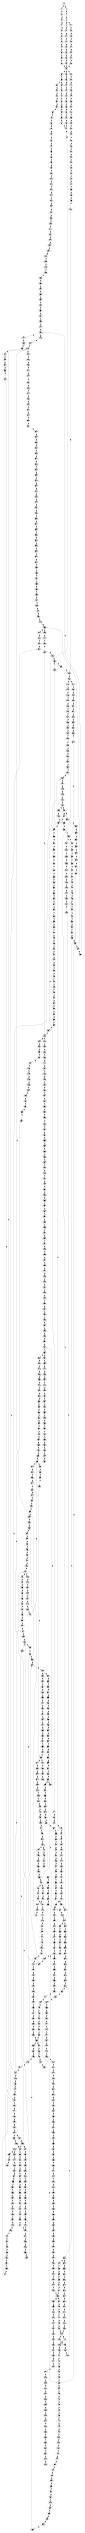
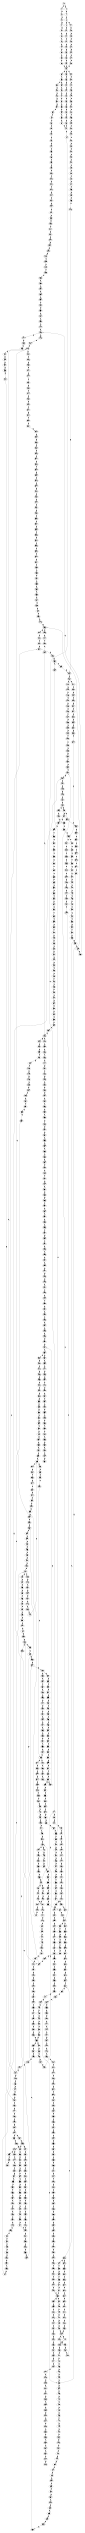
none -> (48, 1872)
